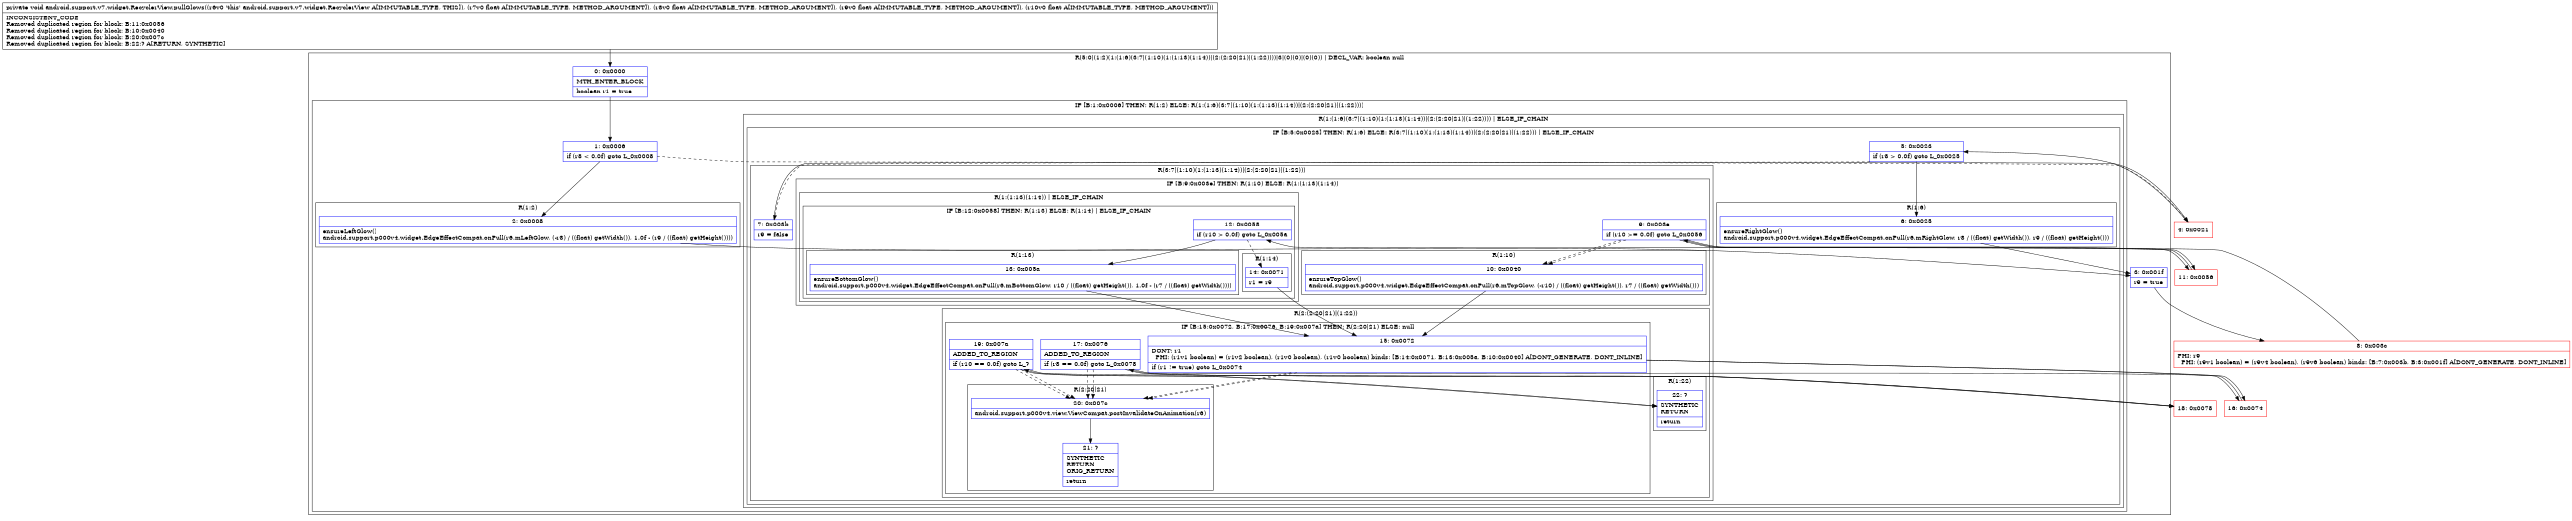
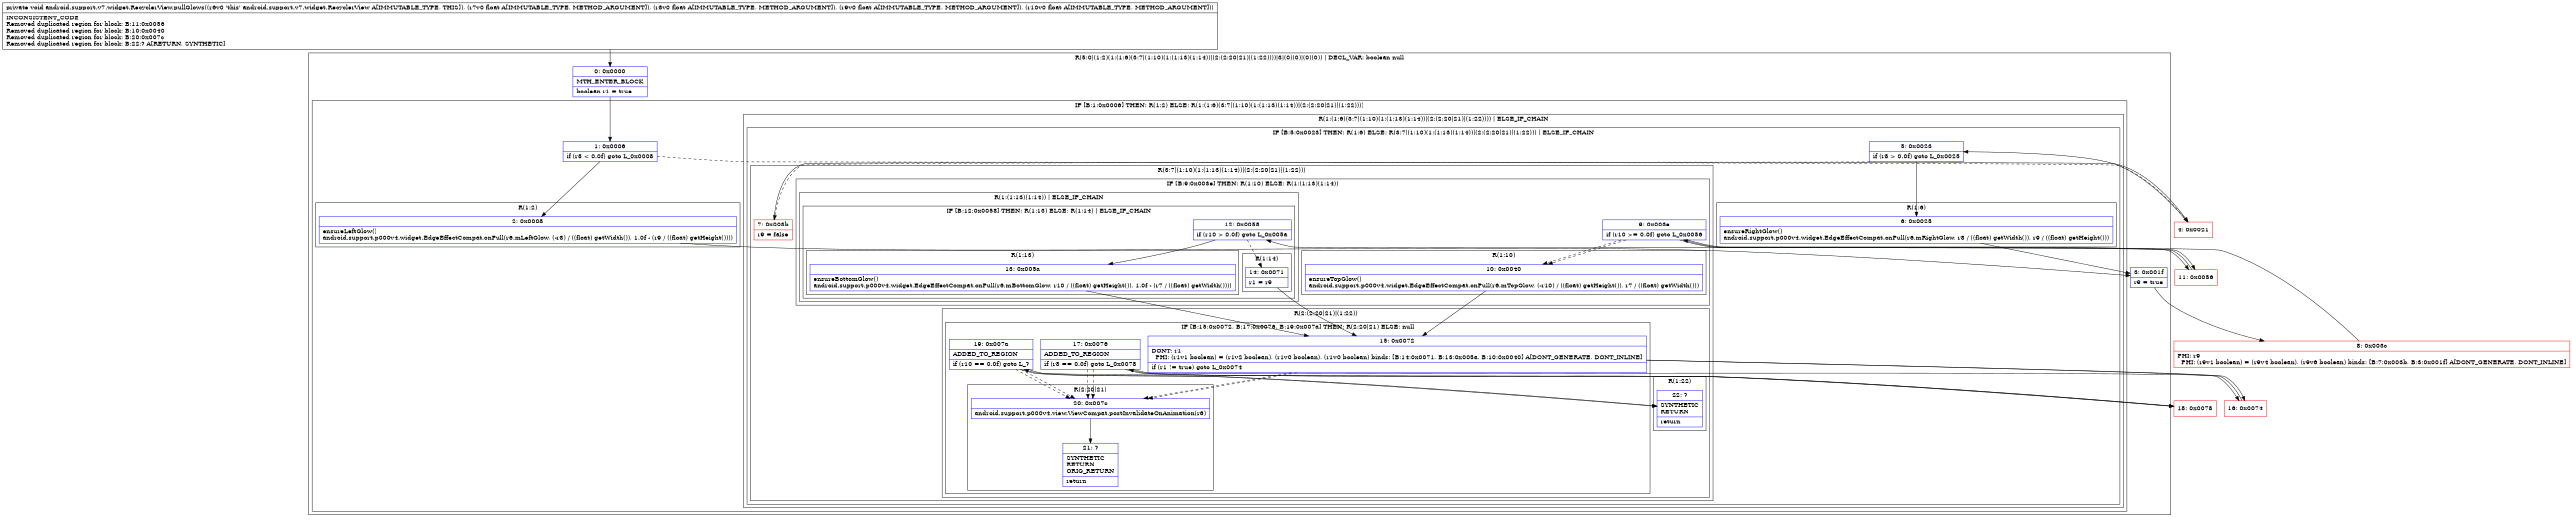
(773, 230) -> (773, 230)
